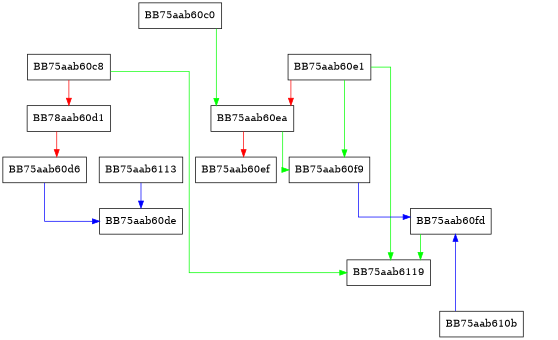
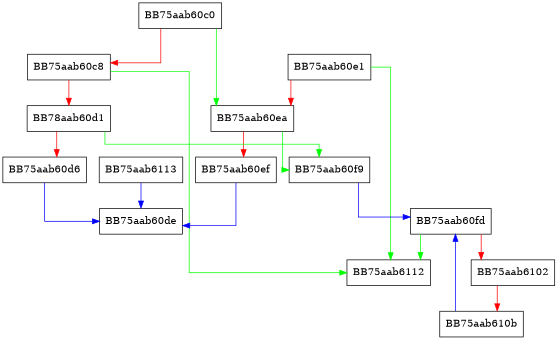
none -> (156, 63)
(344, 115) -> (208, 144)
none -> (234, 226)
(389, 273) -> (389, 273)
none -> (513, 273)
